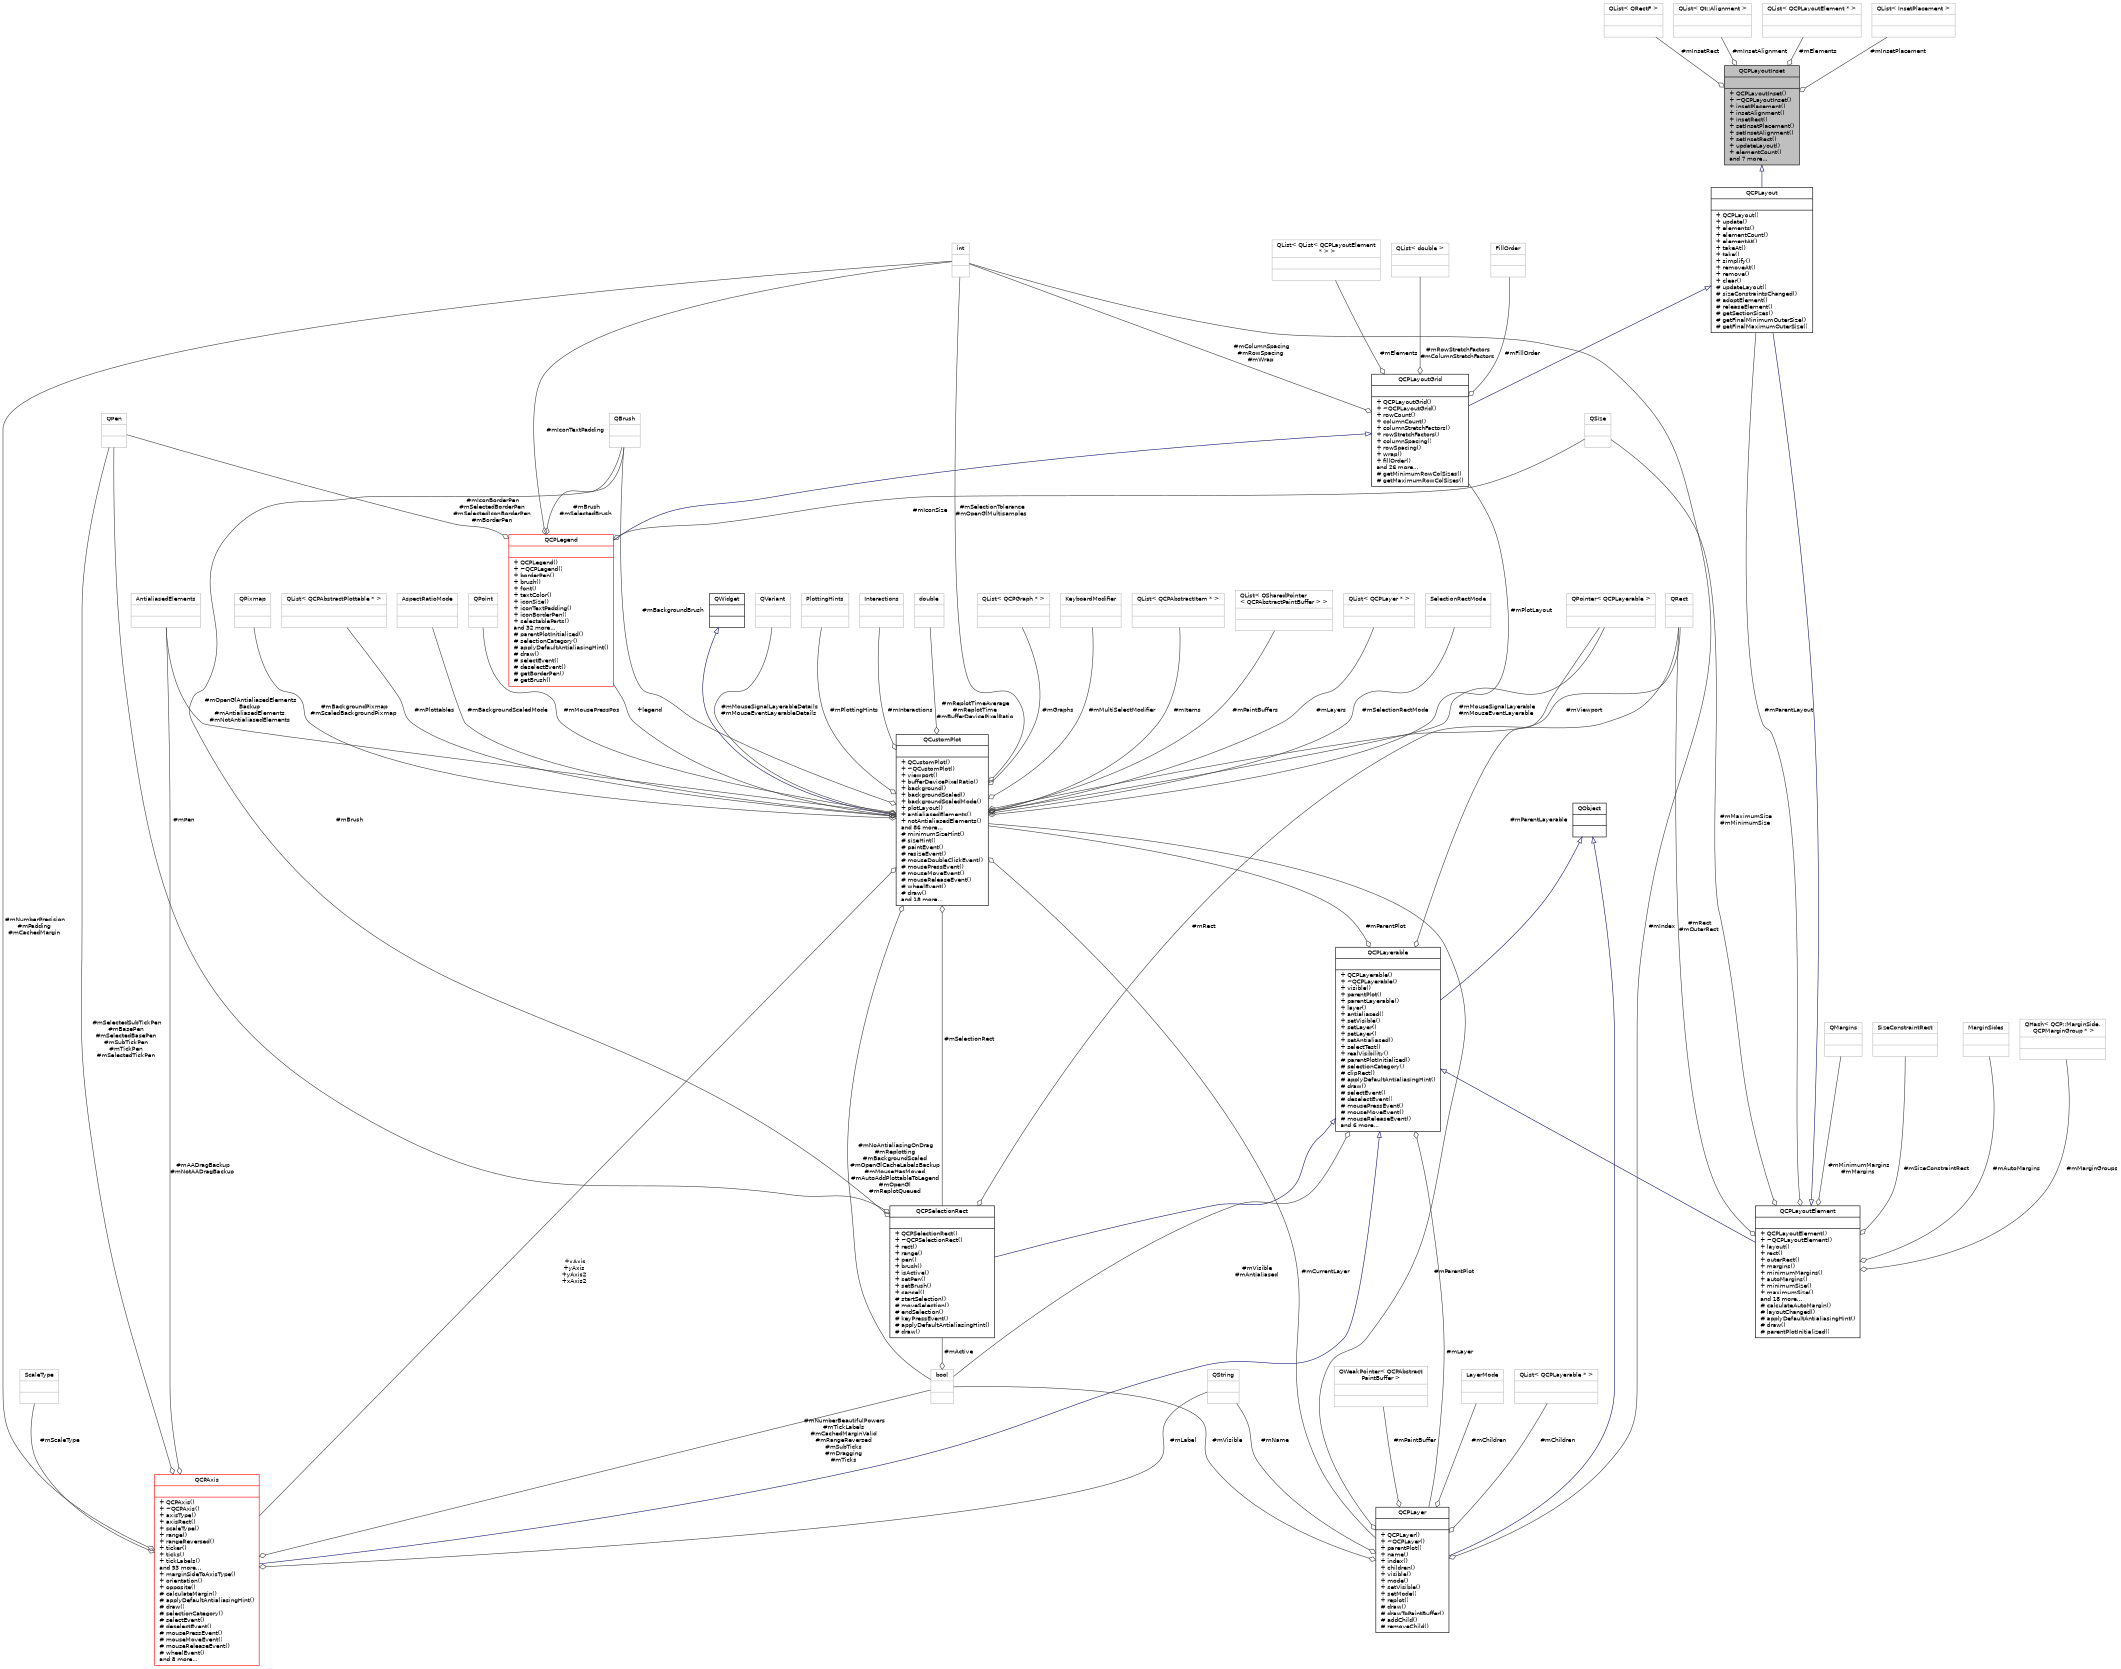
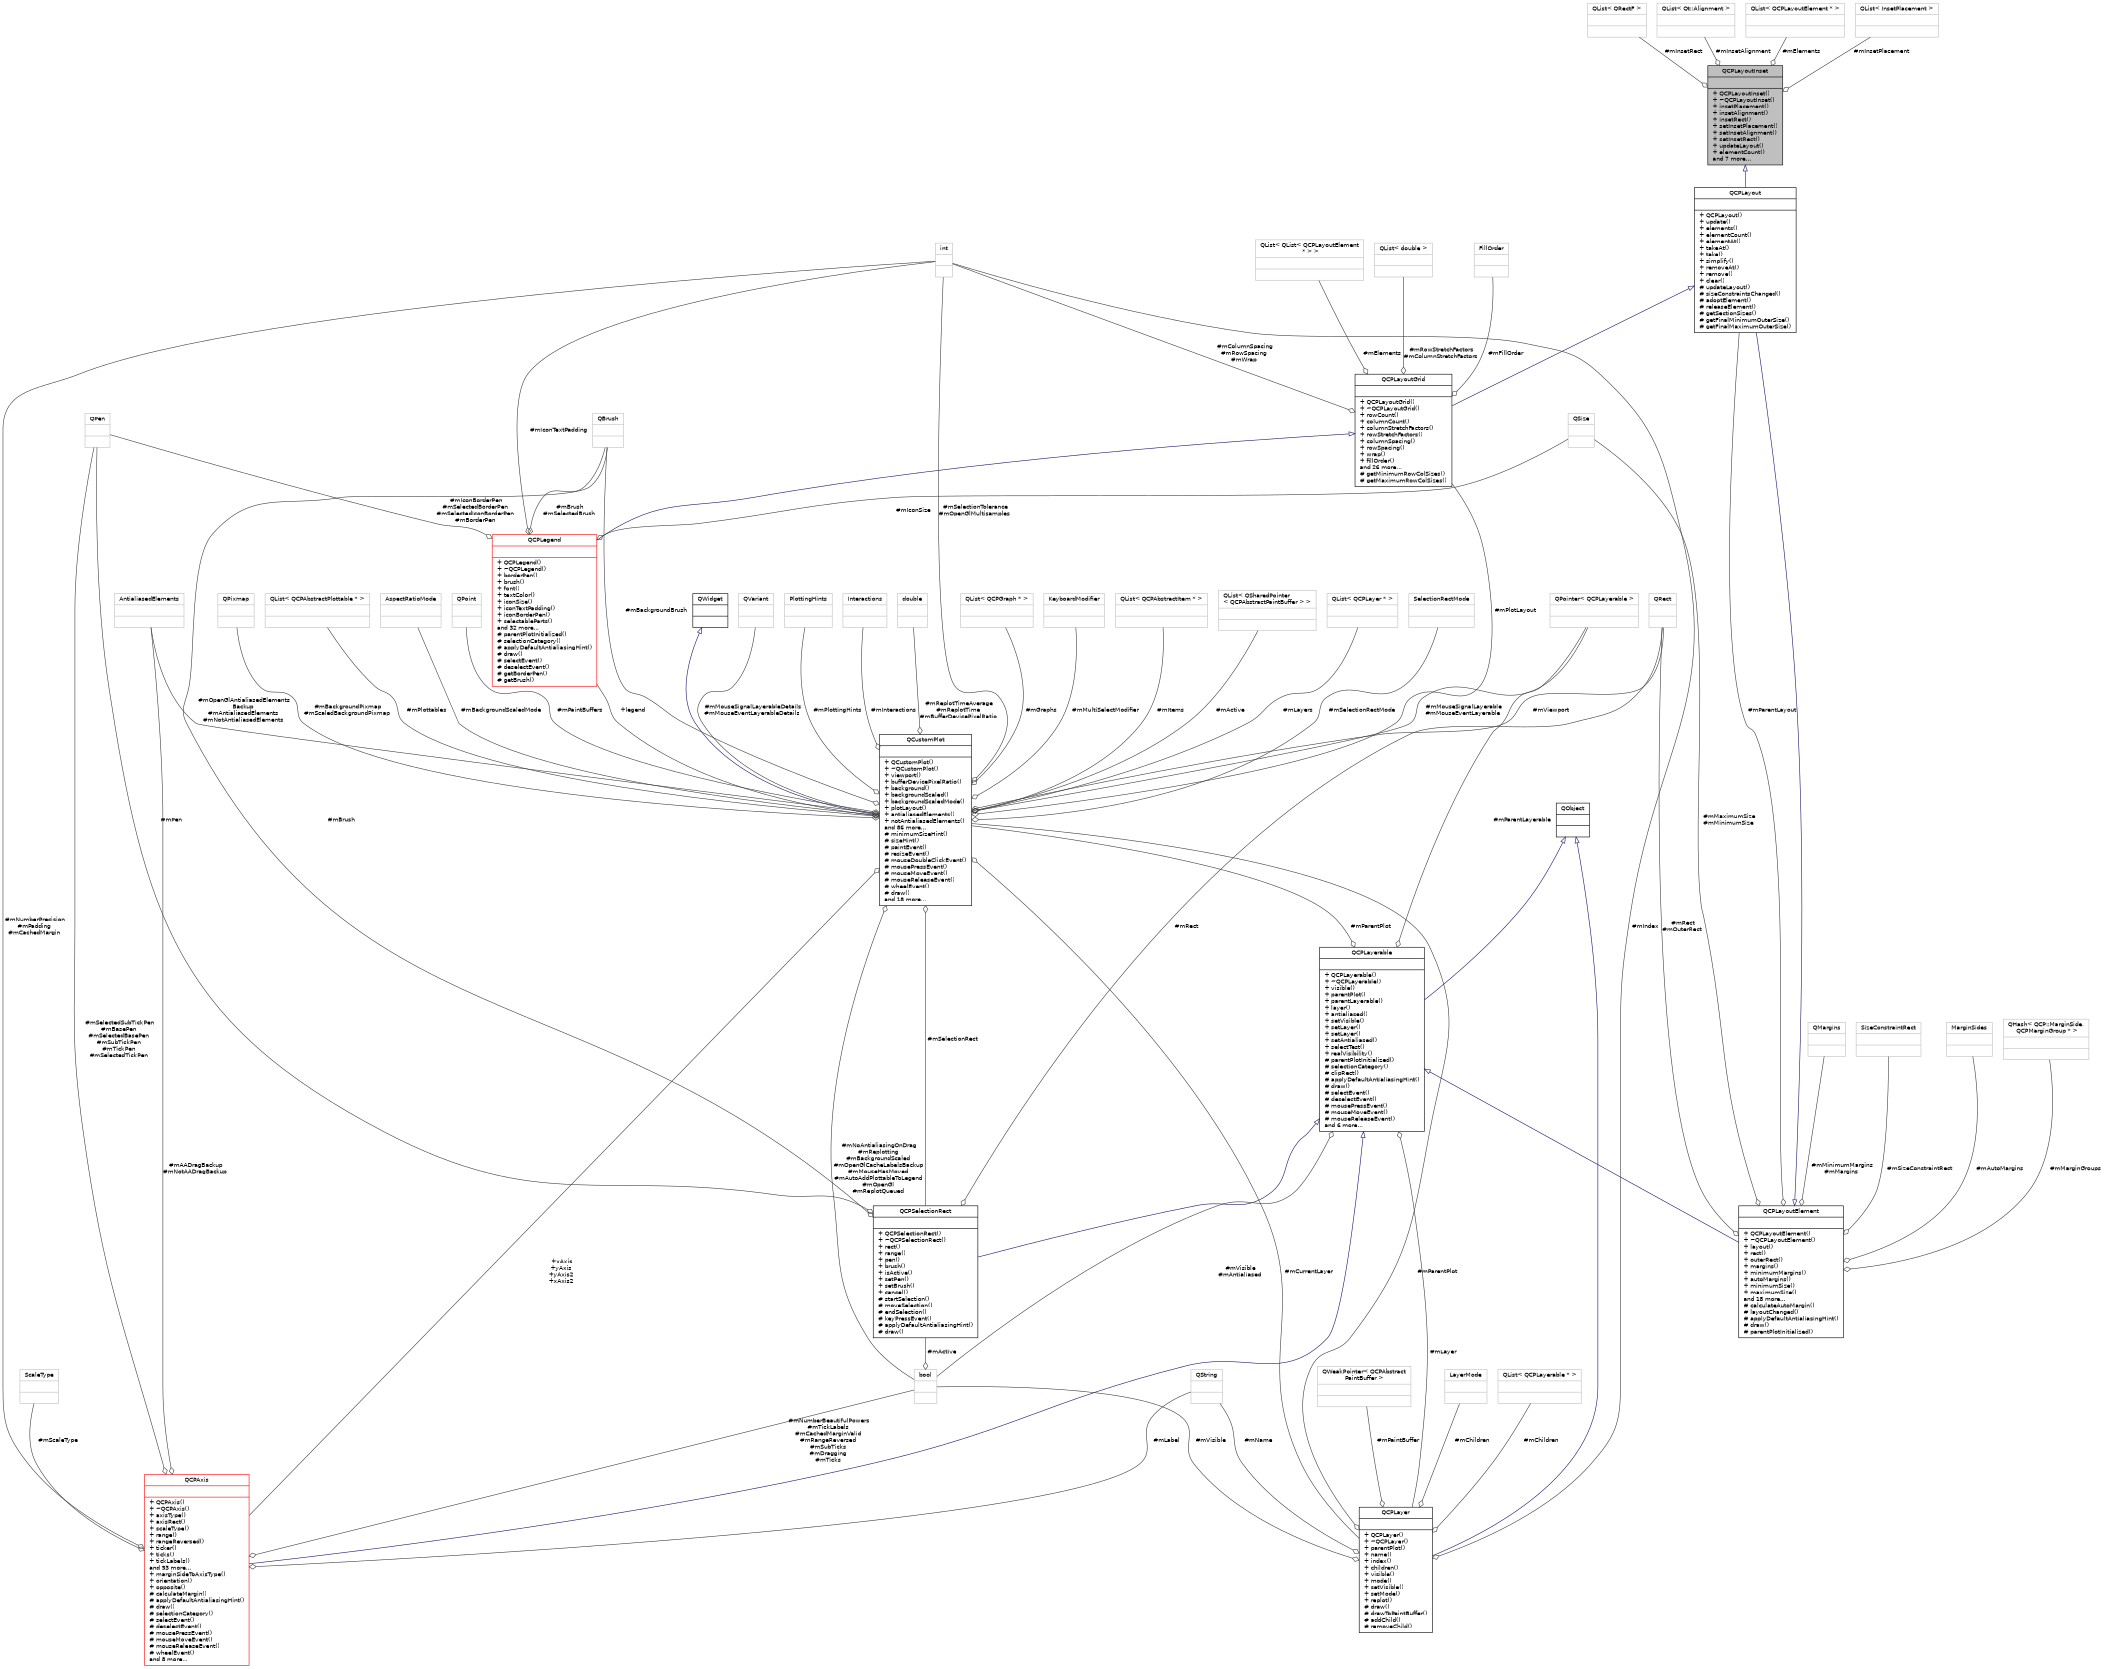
(591, 710) -> (579, 710)
(1254, 710) -> (1229, 710)
